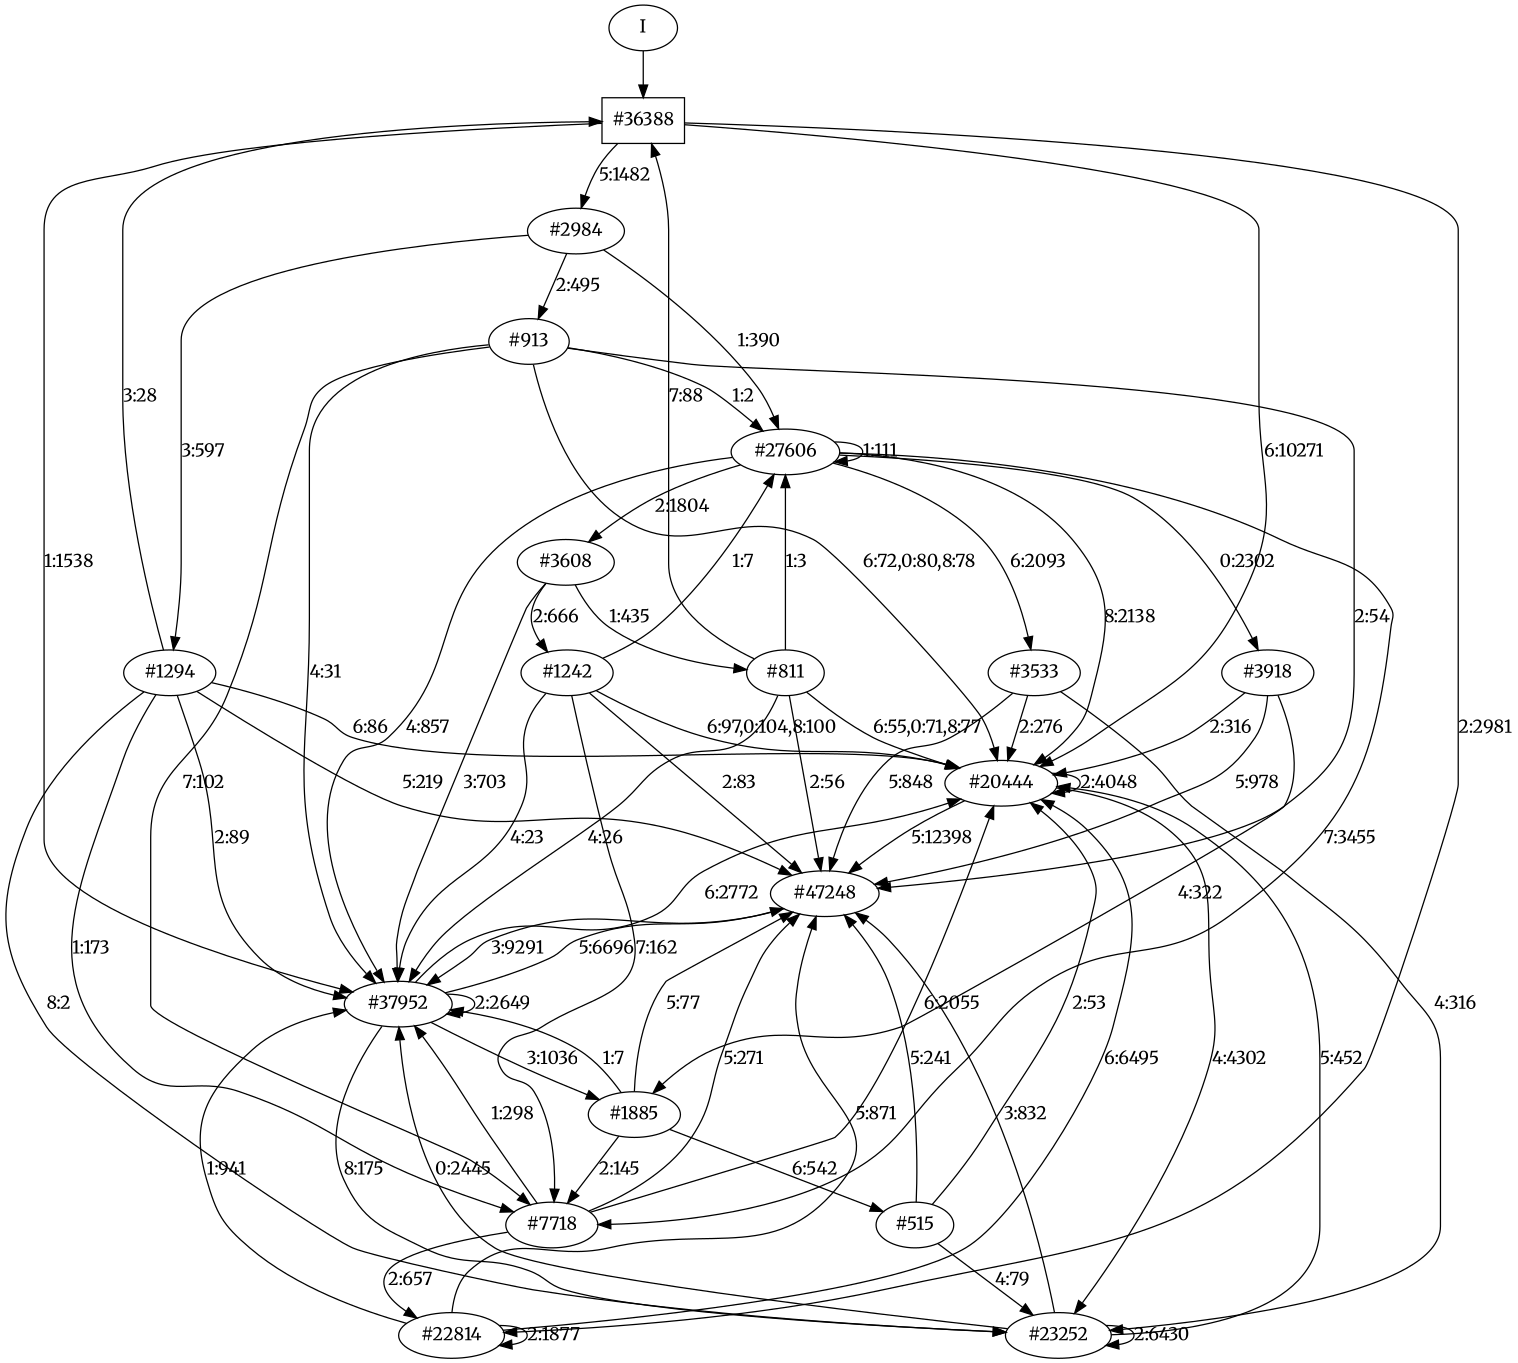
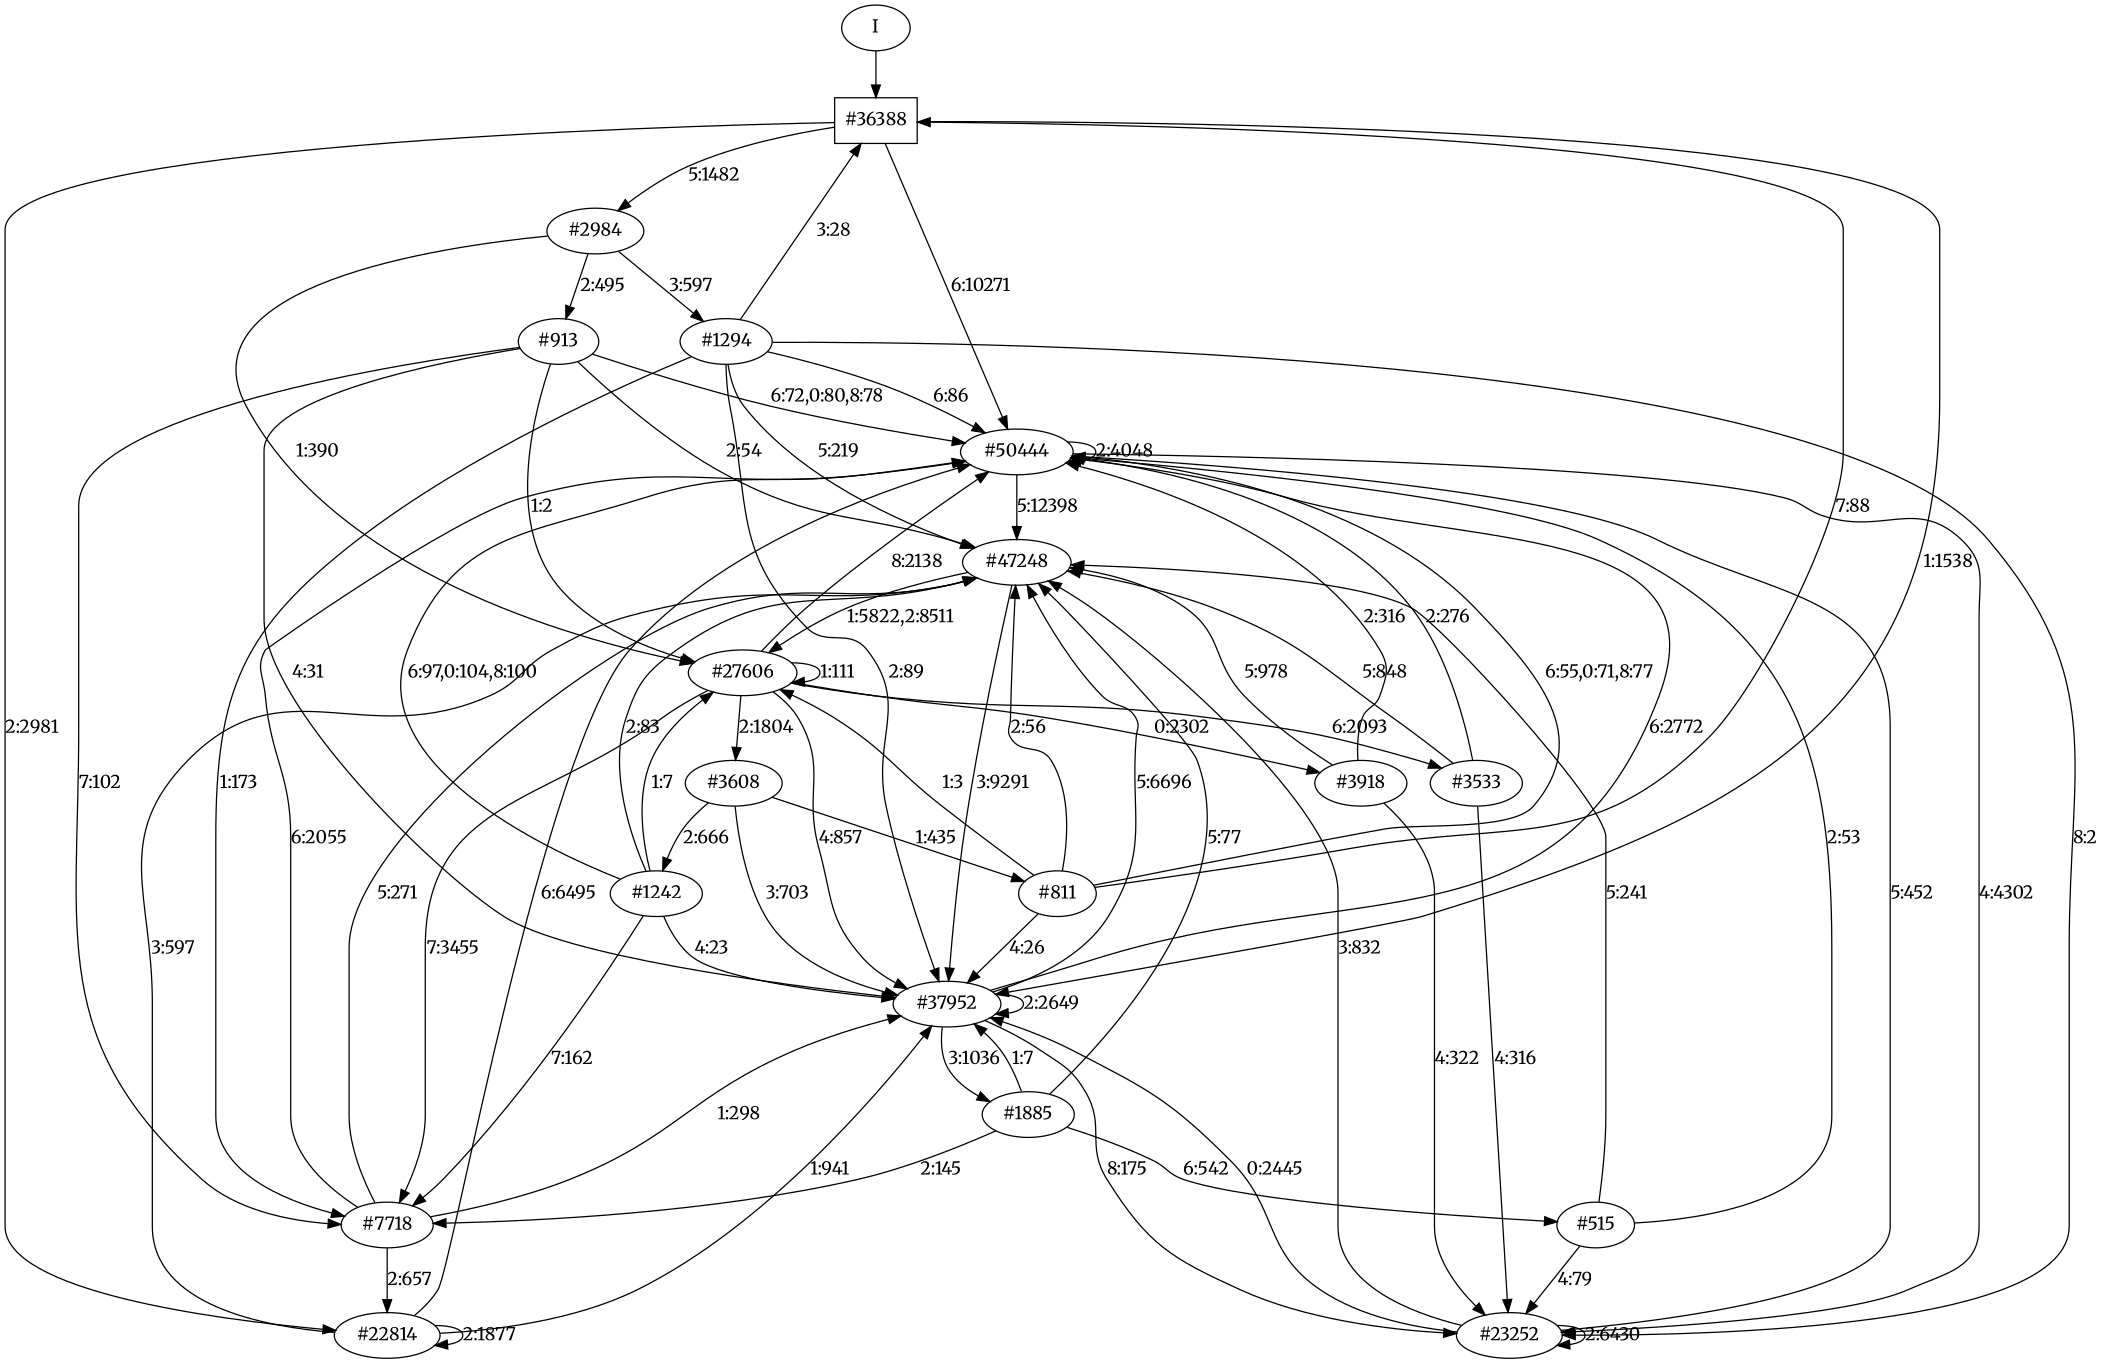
none -> (851, 606)
(1001, 783) -> (1017, 452)
(1034, 953) -> (1434, 1053)
(876, 1115) -> (173, 949)
